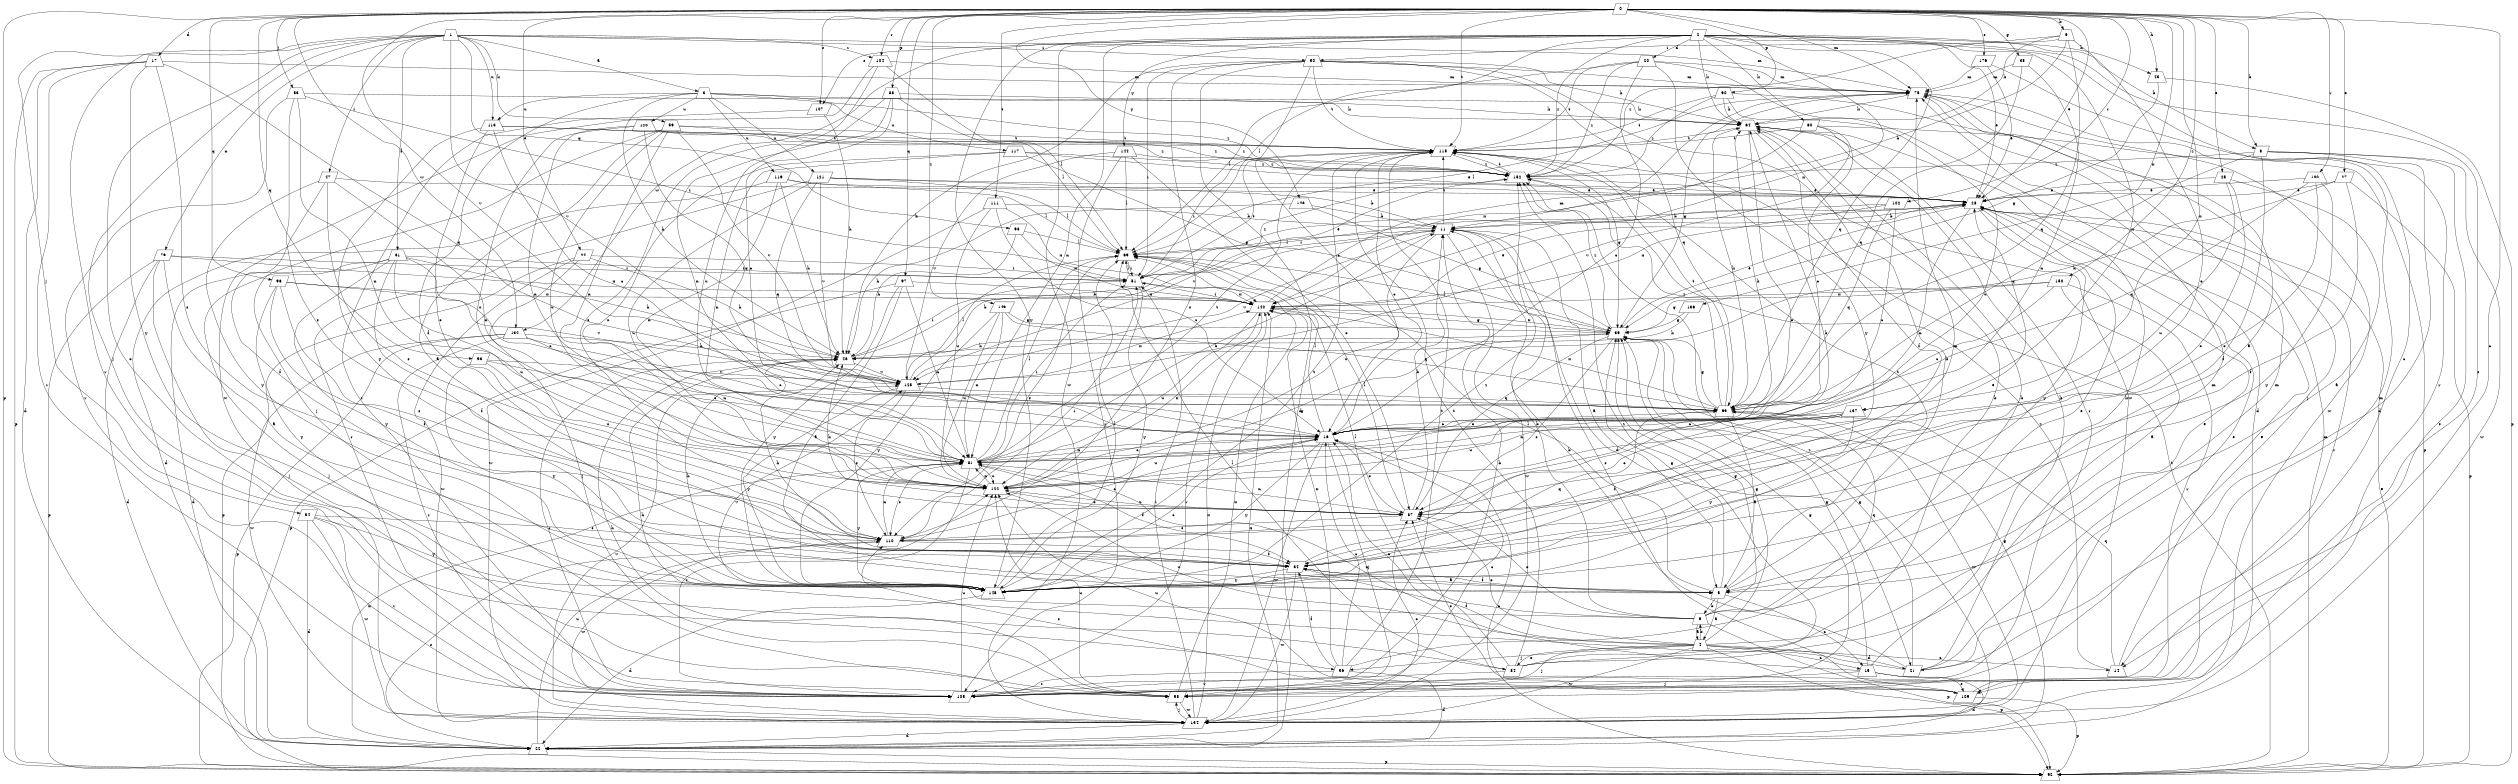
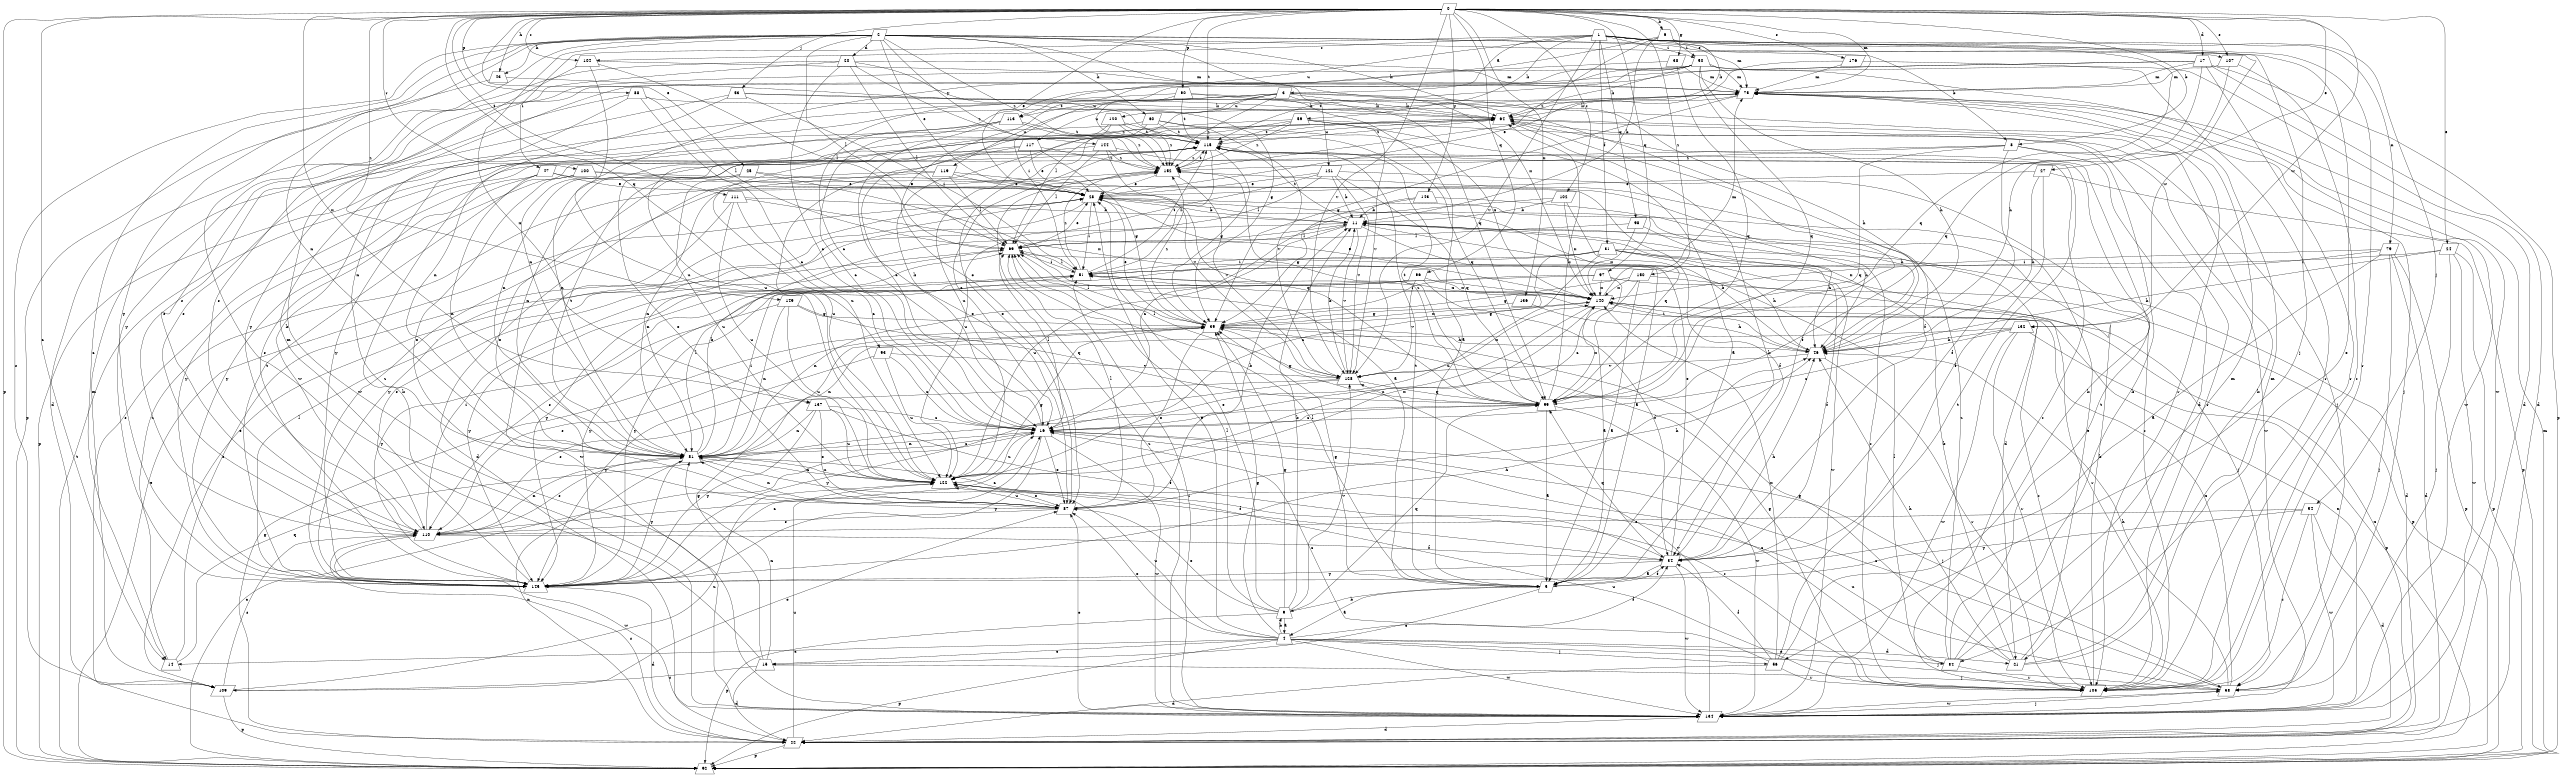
none -> (2106, 86)
(704, 93) -> (1284, 93)
(538, 749) -> (793, 743)
